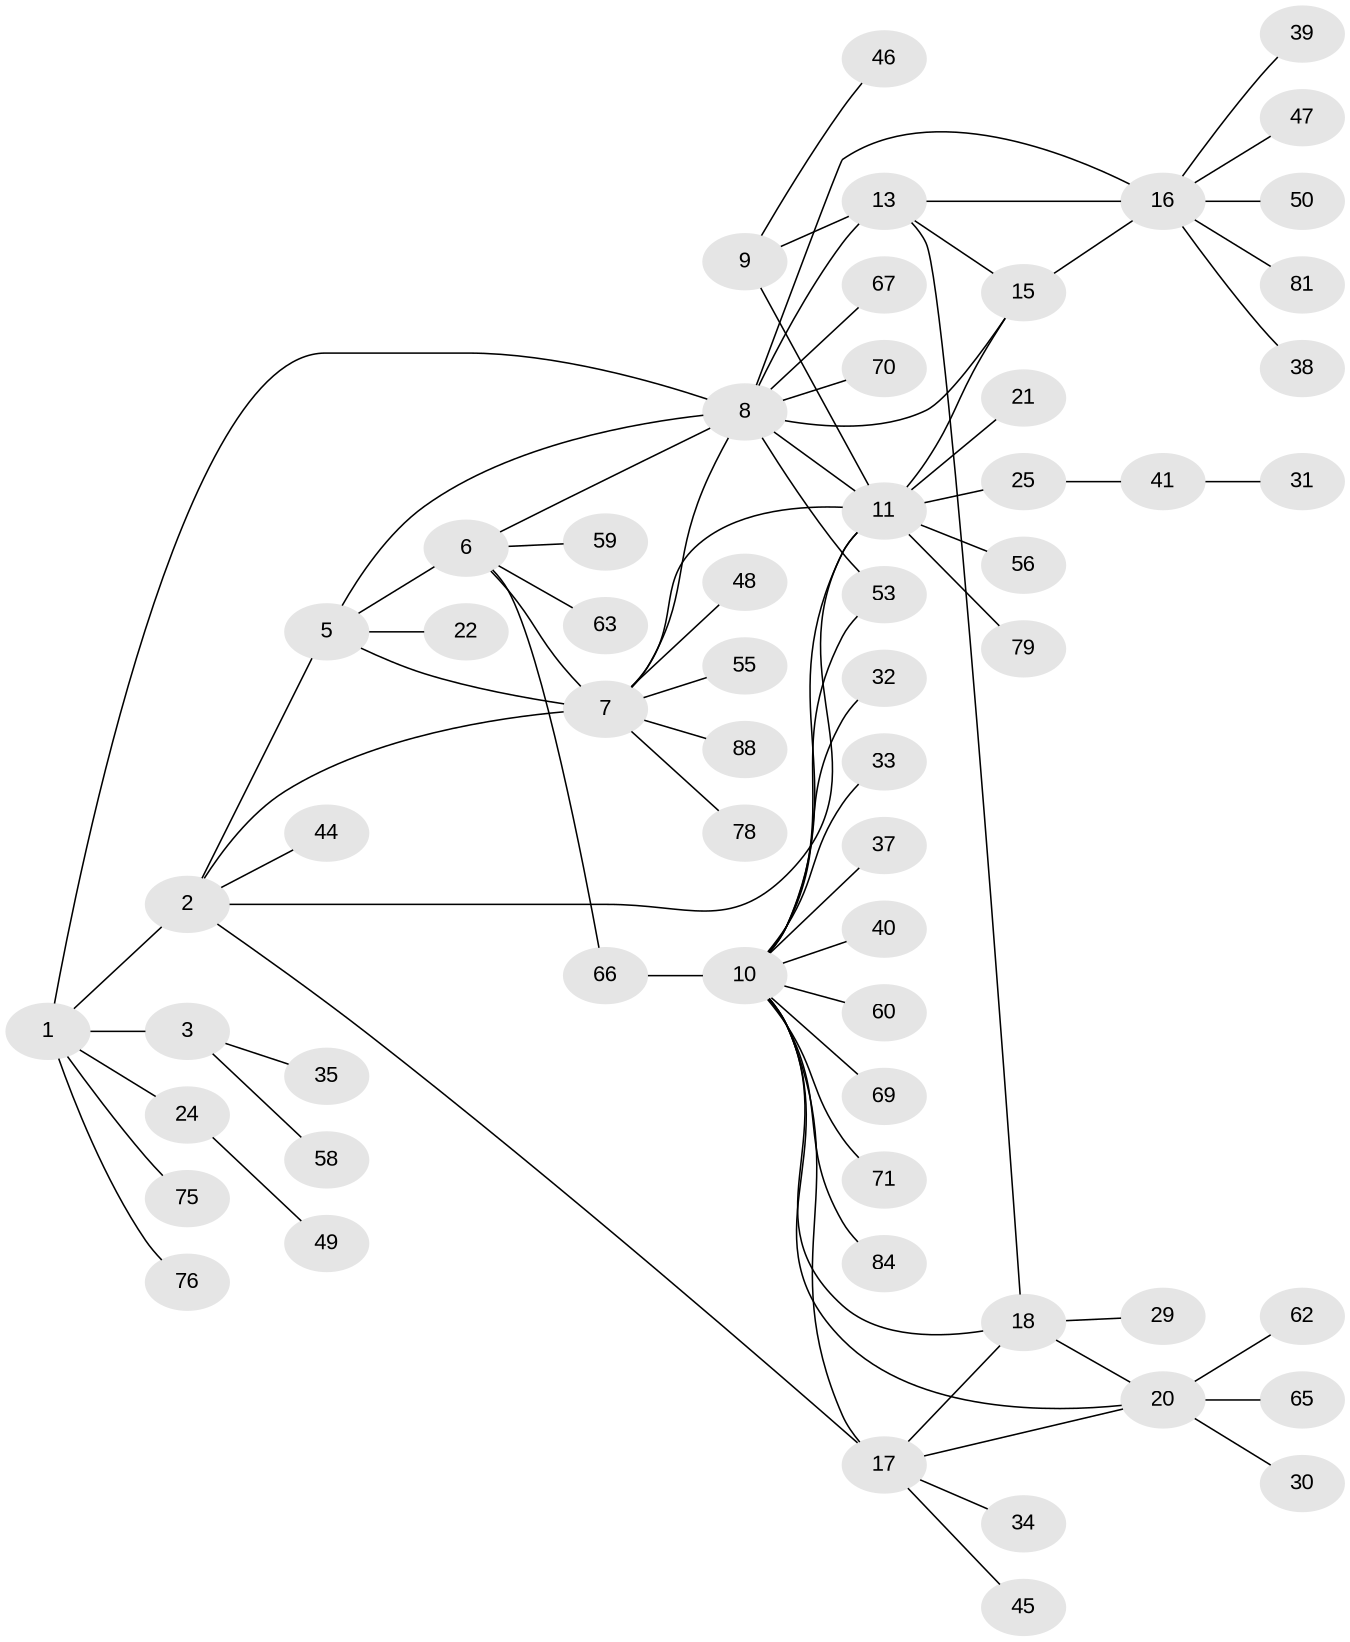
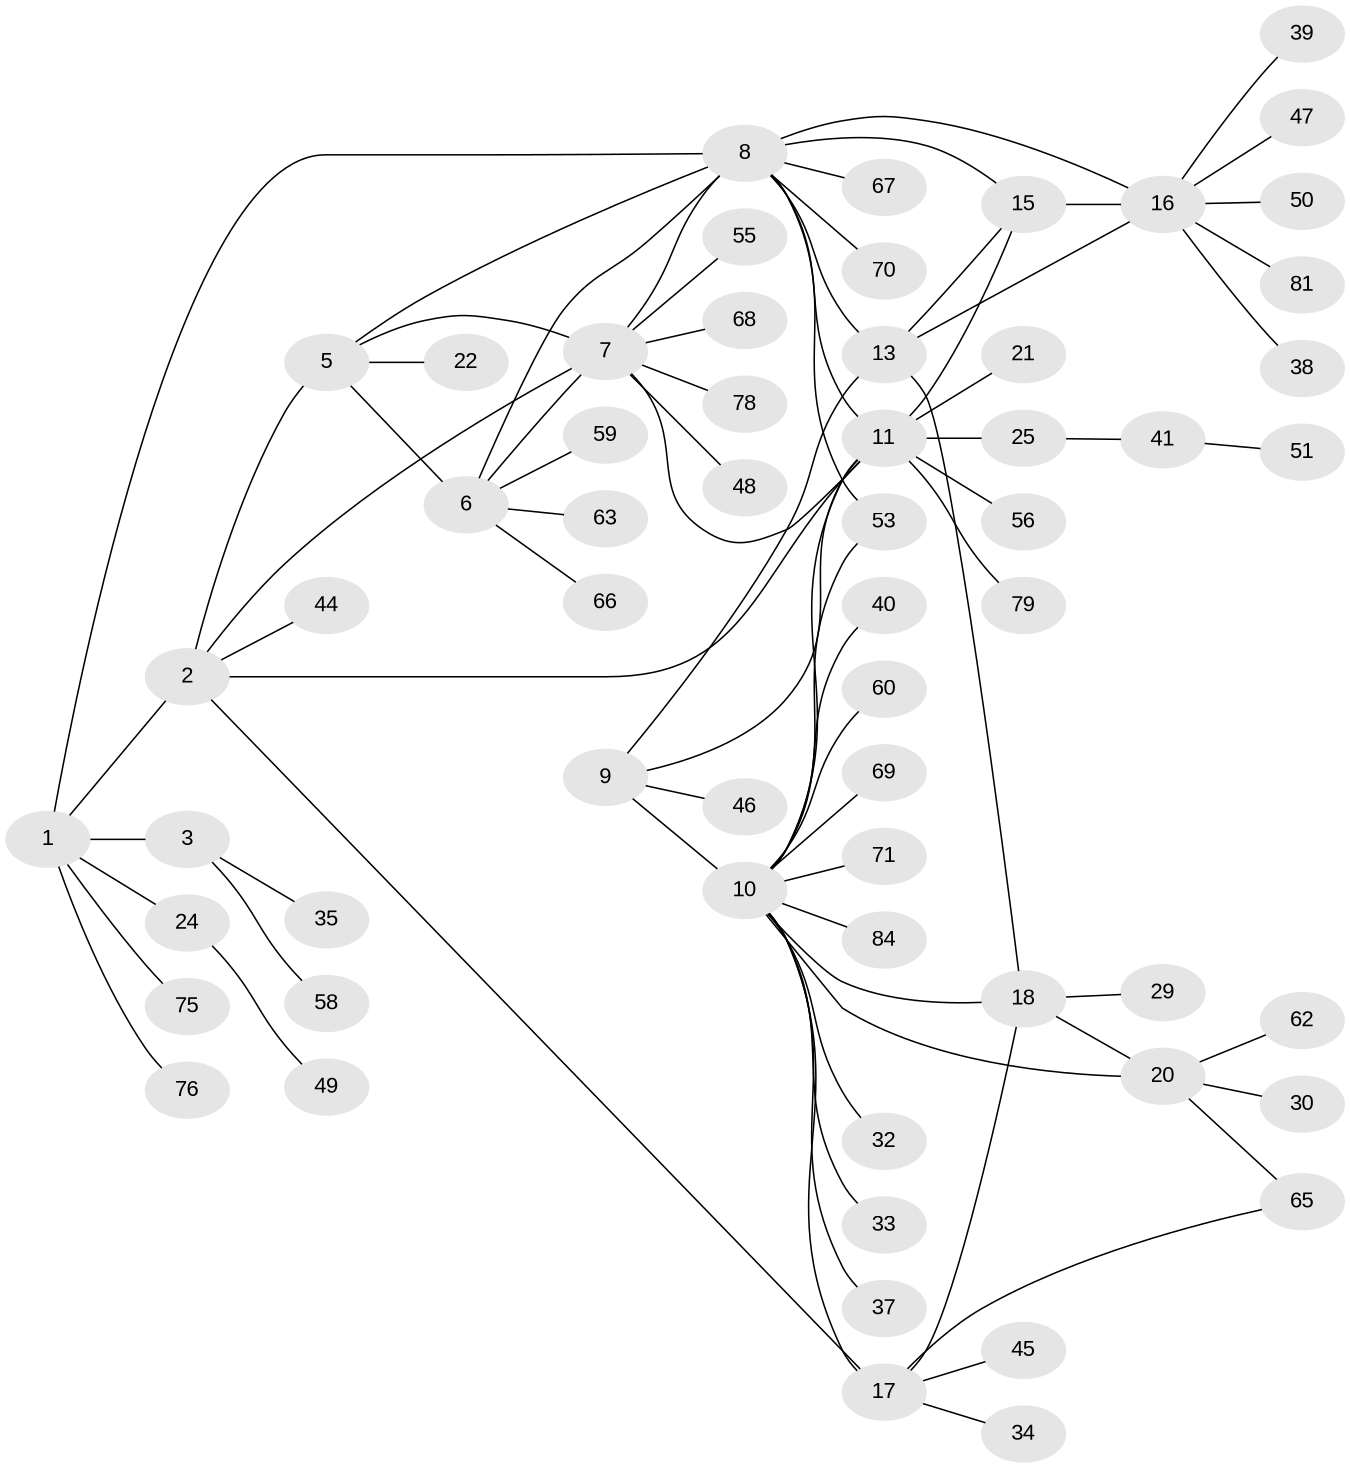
(1302, 482) -> (1302, 452)
(745, 750) -> (745, 321)
(675, 976) -> (675, 834)
(1024, 1432) -> (1073, 1266)
